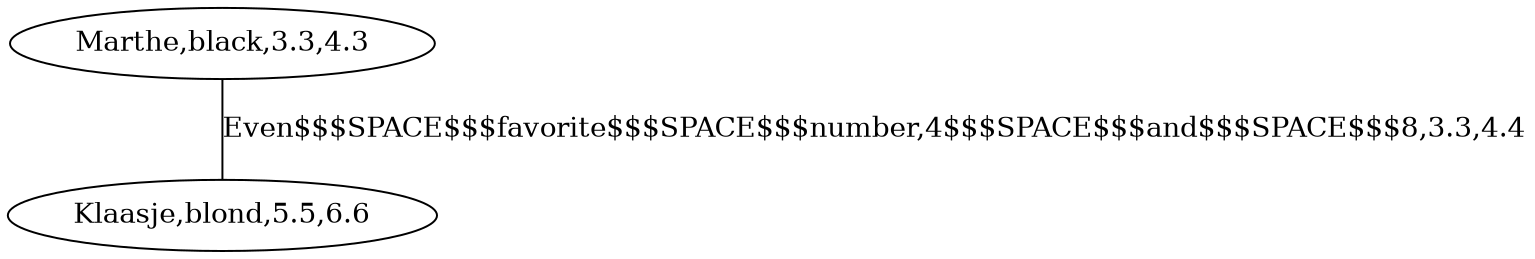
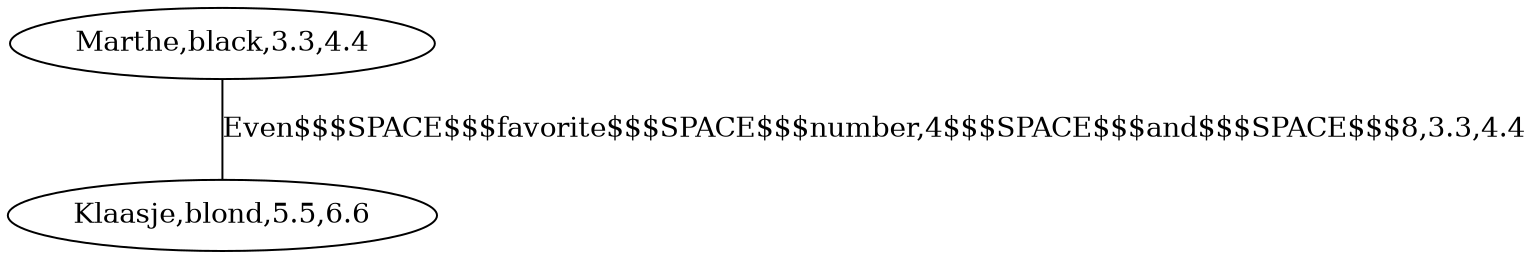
(222, 43) -> (222, 43)
